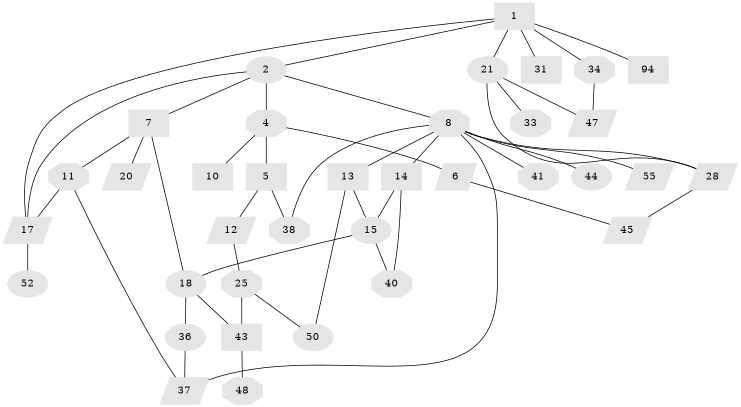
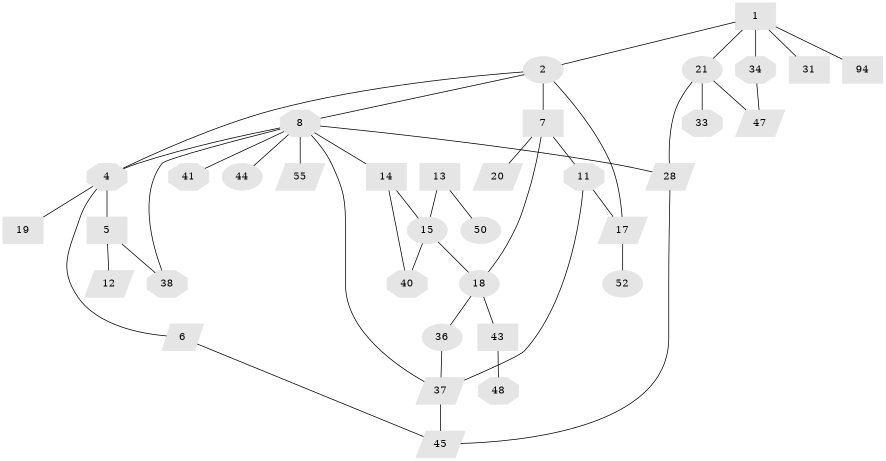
(216, 59) -> none
(401, 149) -> (201, 145)
(213, 177) -> (23, 230)
(242, 284) -> none
none -> (441, 418)
